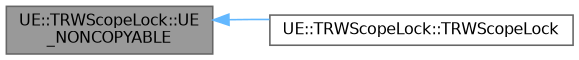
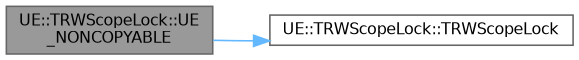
(249, 19) -> (233, 41)
